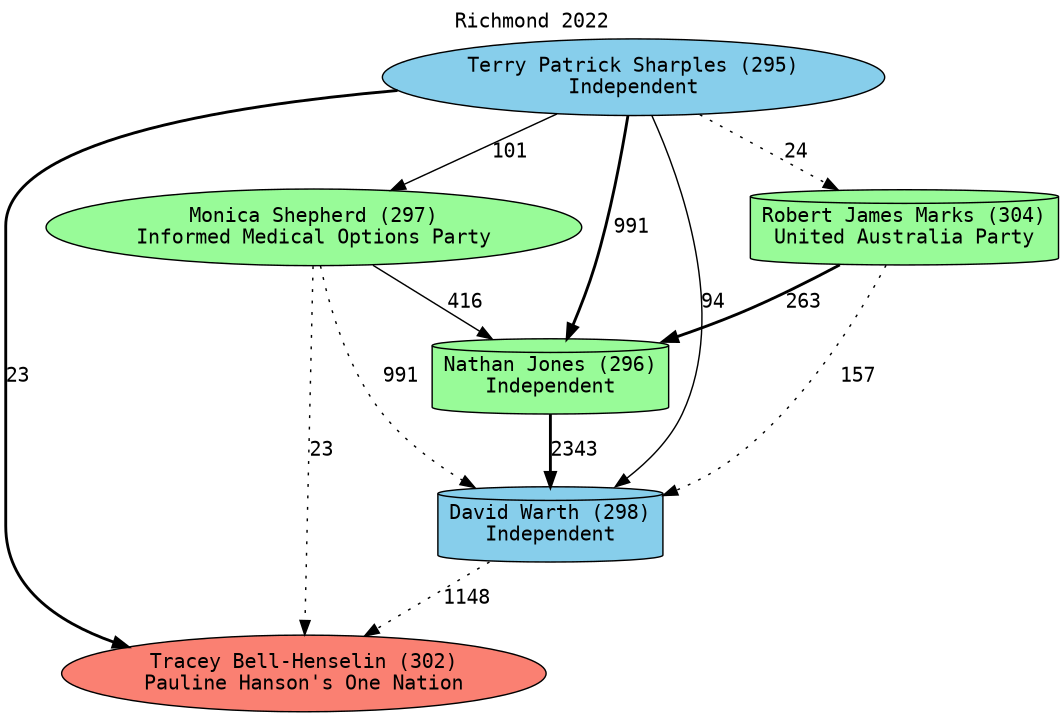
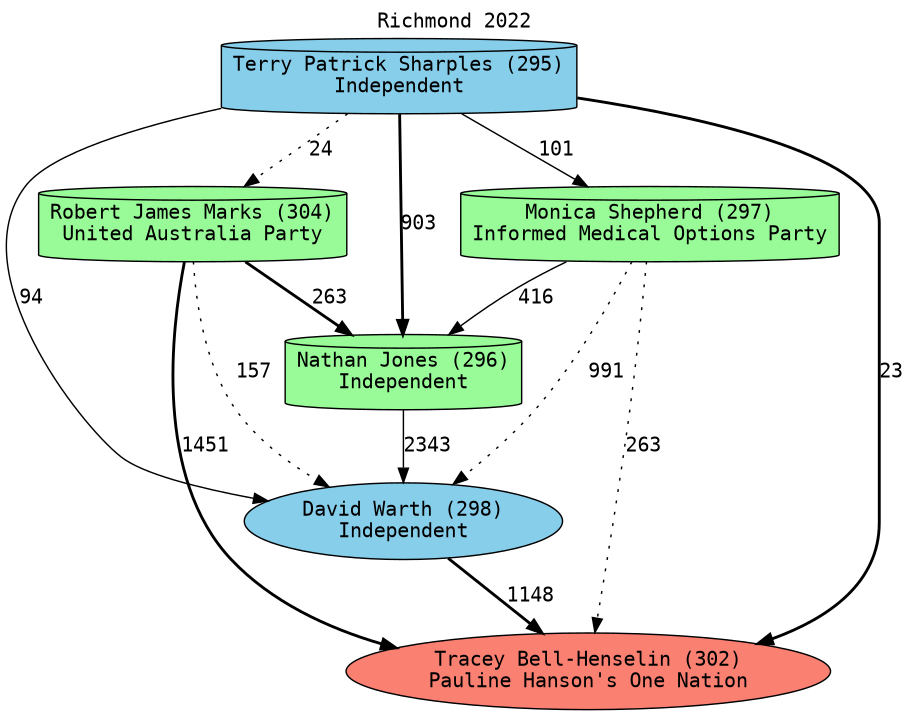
(634, 77) -> (399, 76)
(314, 227) -> (650, 224)
(631, 227) -> (418, 224)
(550, 443) -> (403, 439)
(322, 450) -> (643, 446)
none -> (195, 502)
(550, 524) -> (403, 521)
(433, 595) -> (489, 591)
